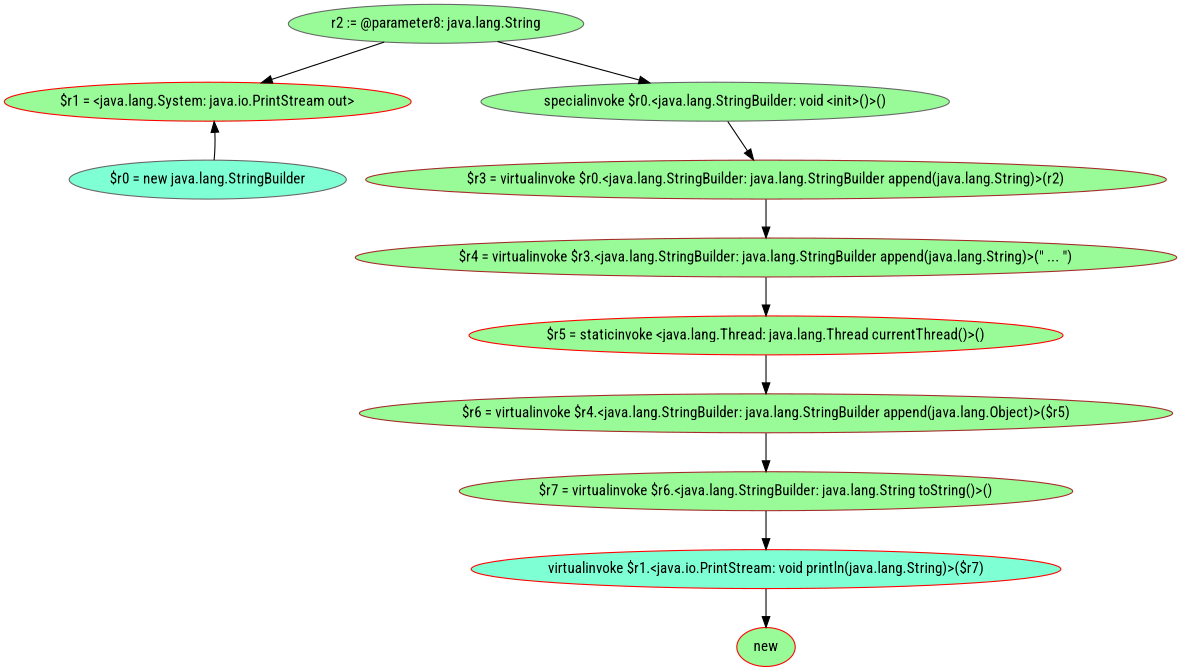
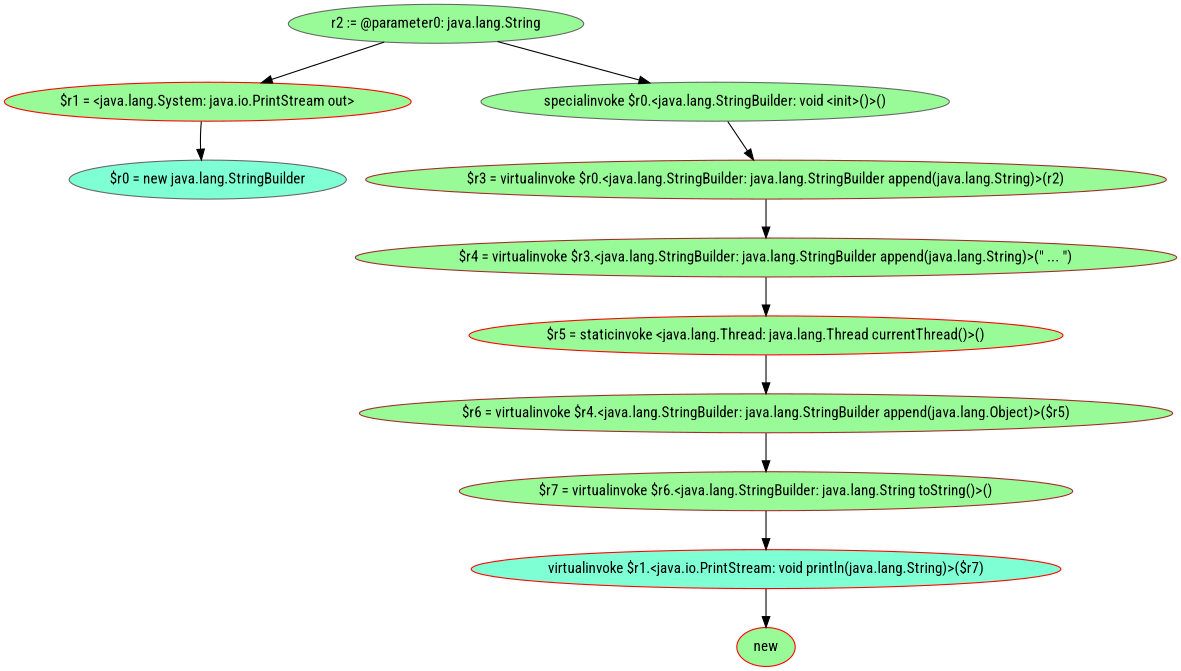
(436, 24) -> (436, 24)
(215, 146) -> (201, 135)
